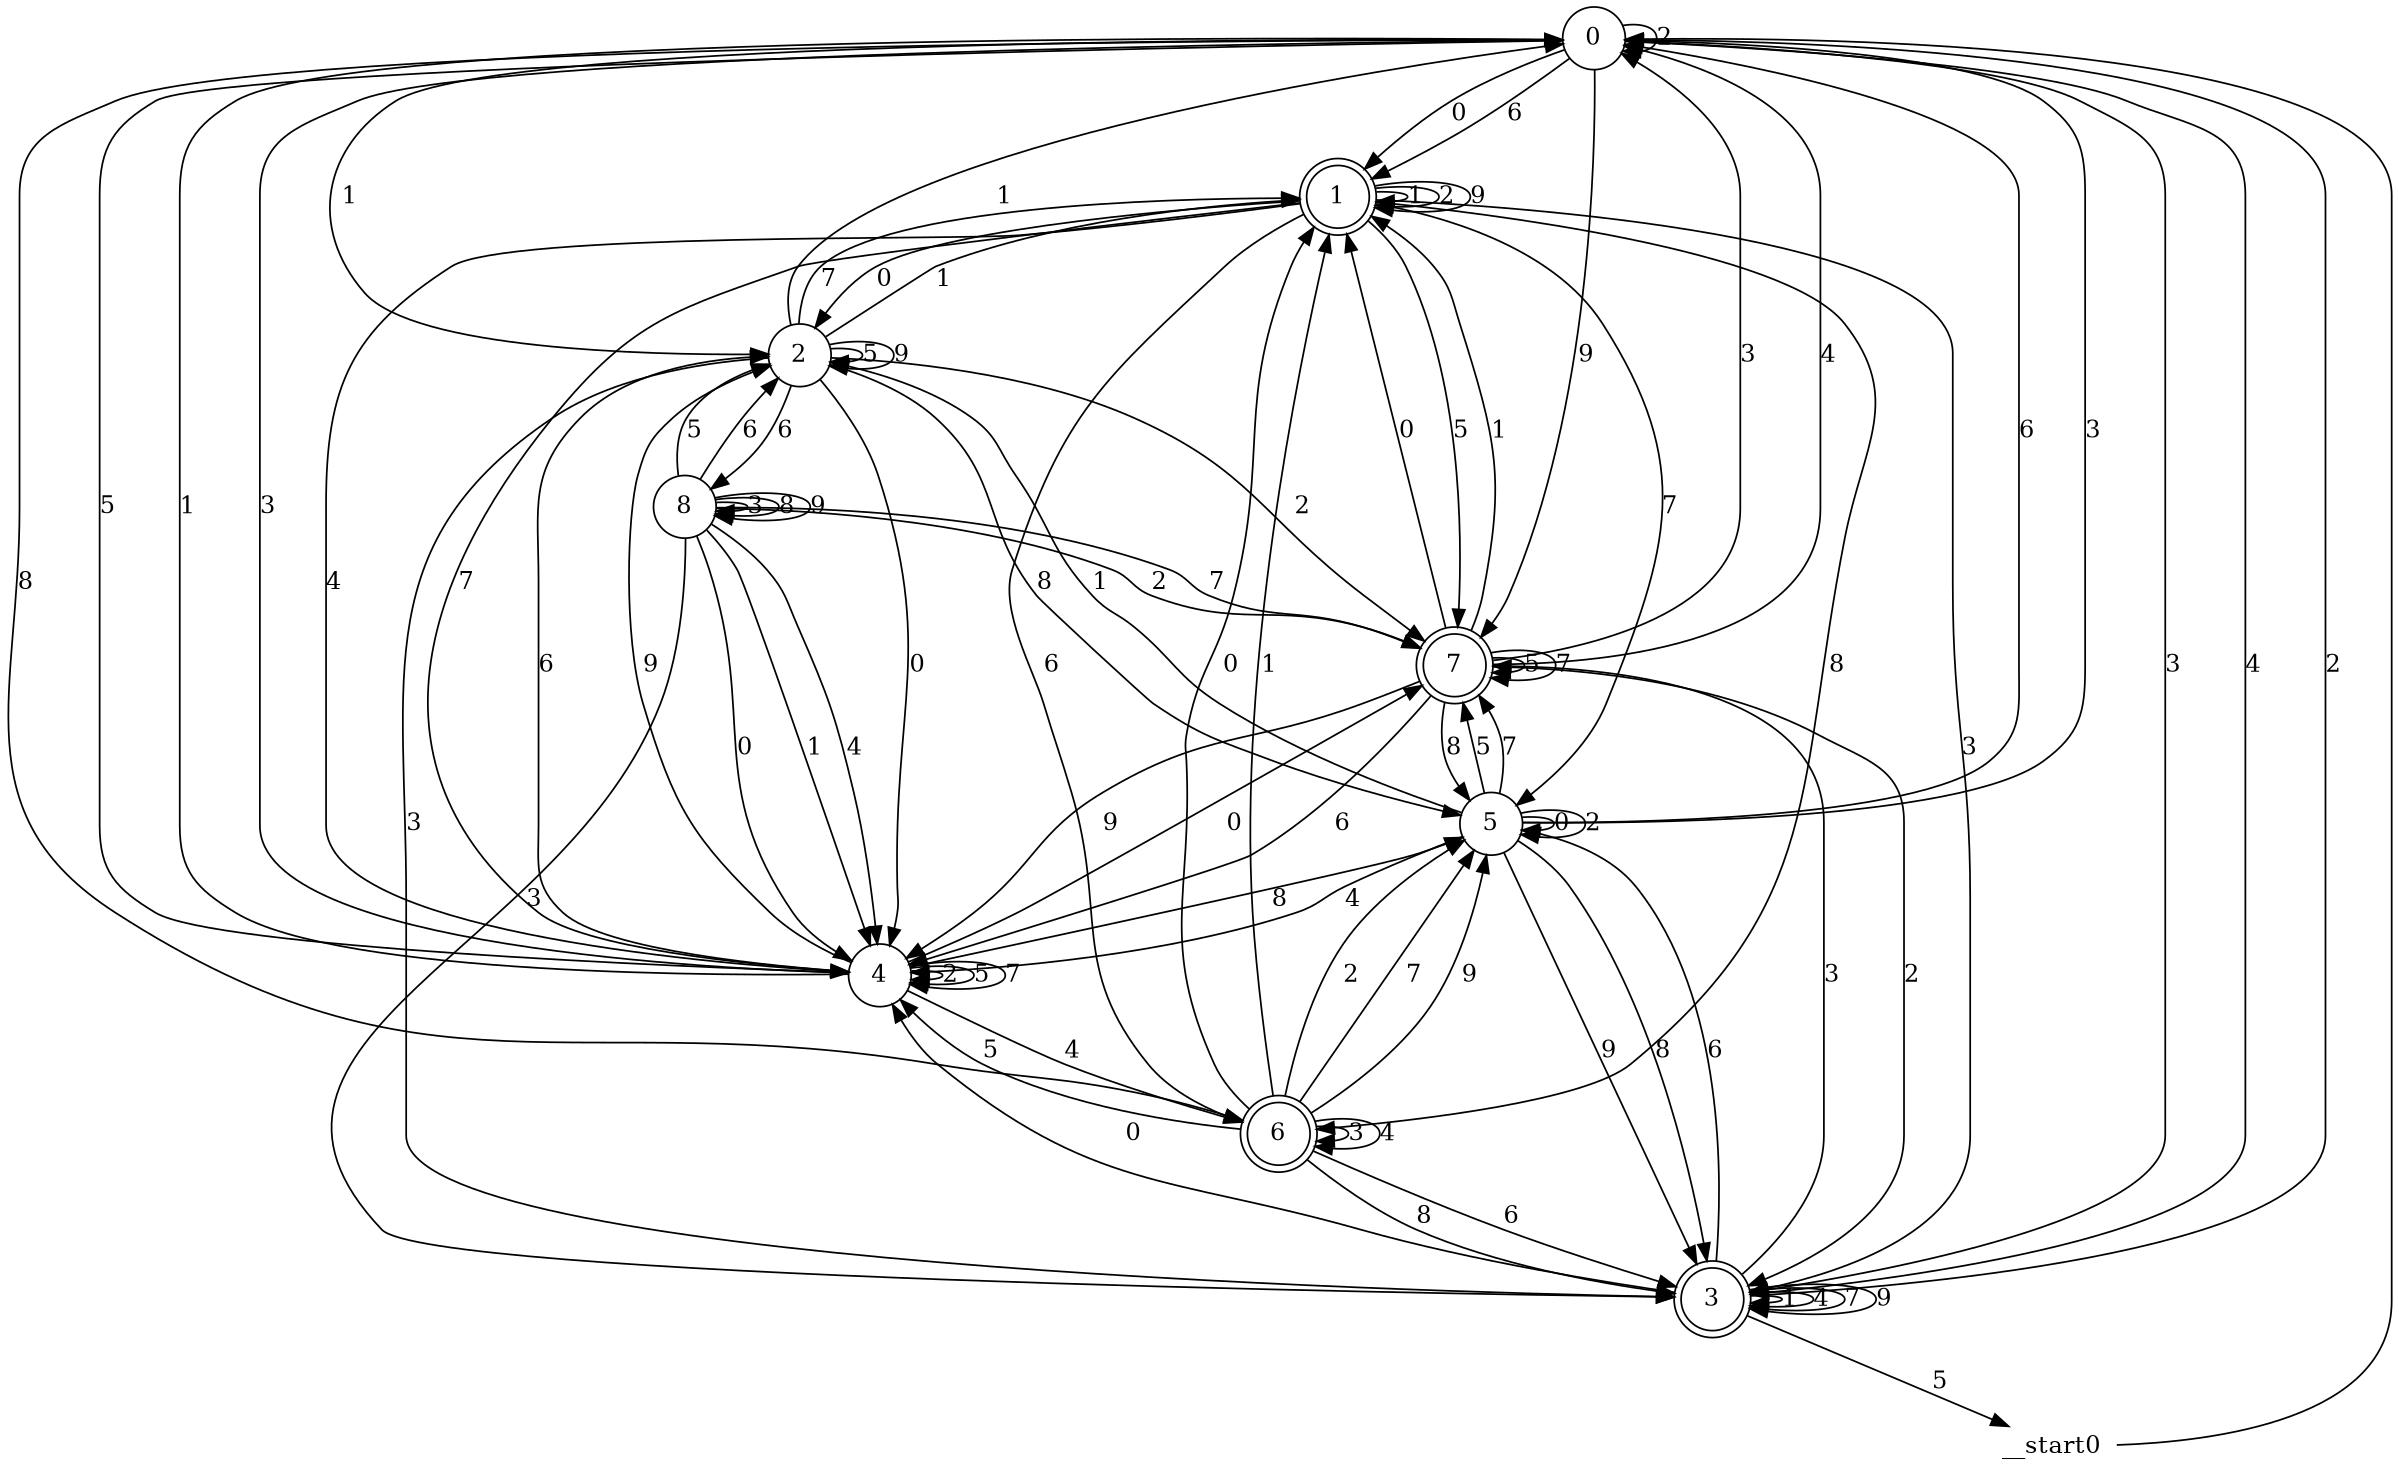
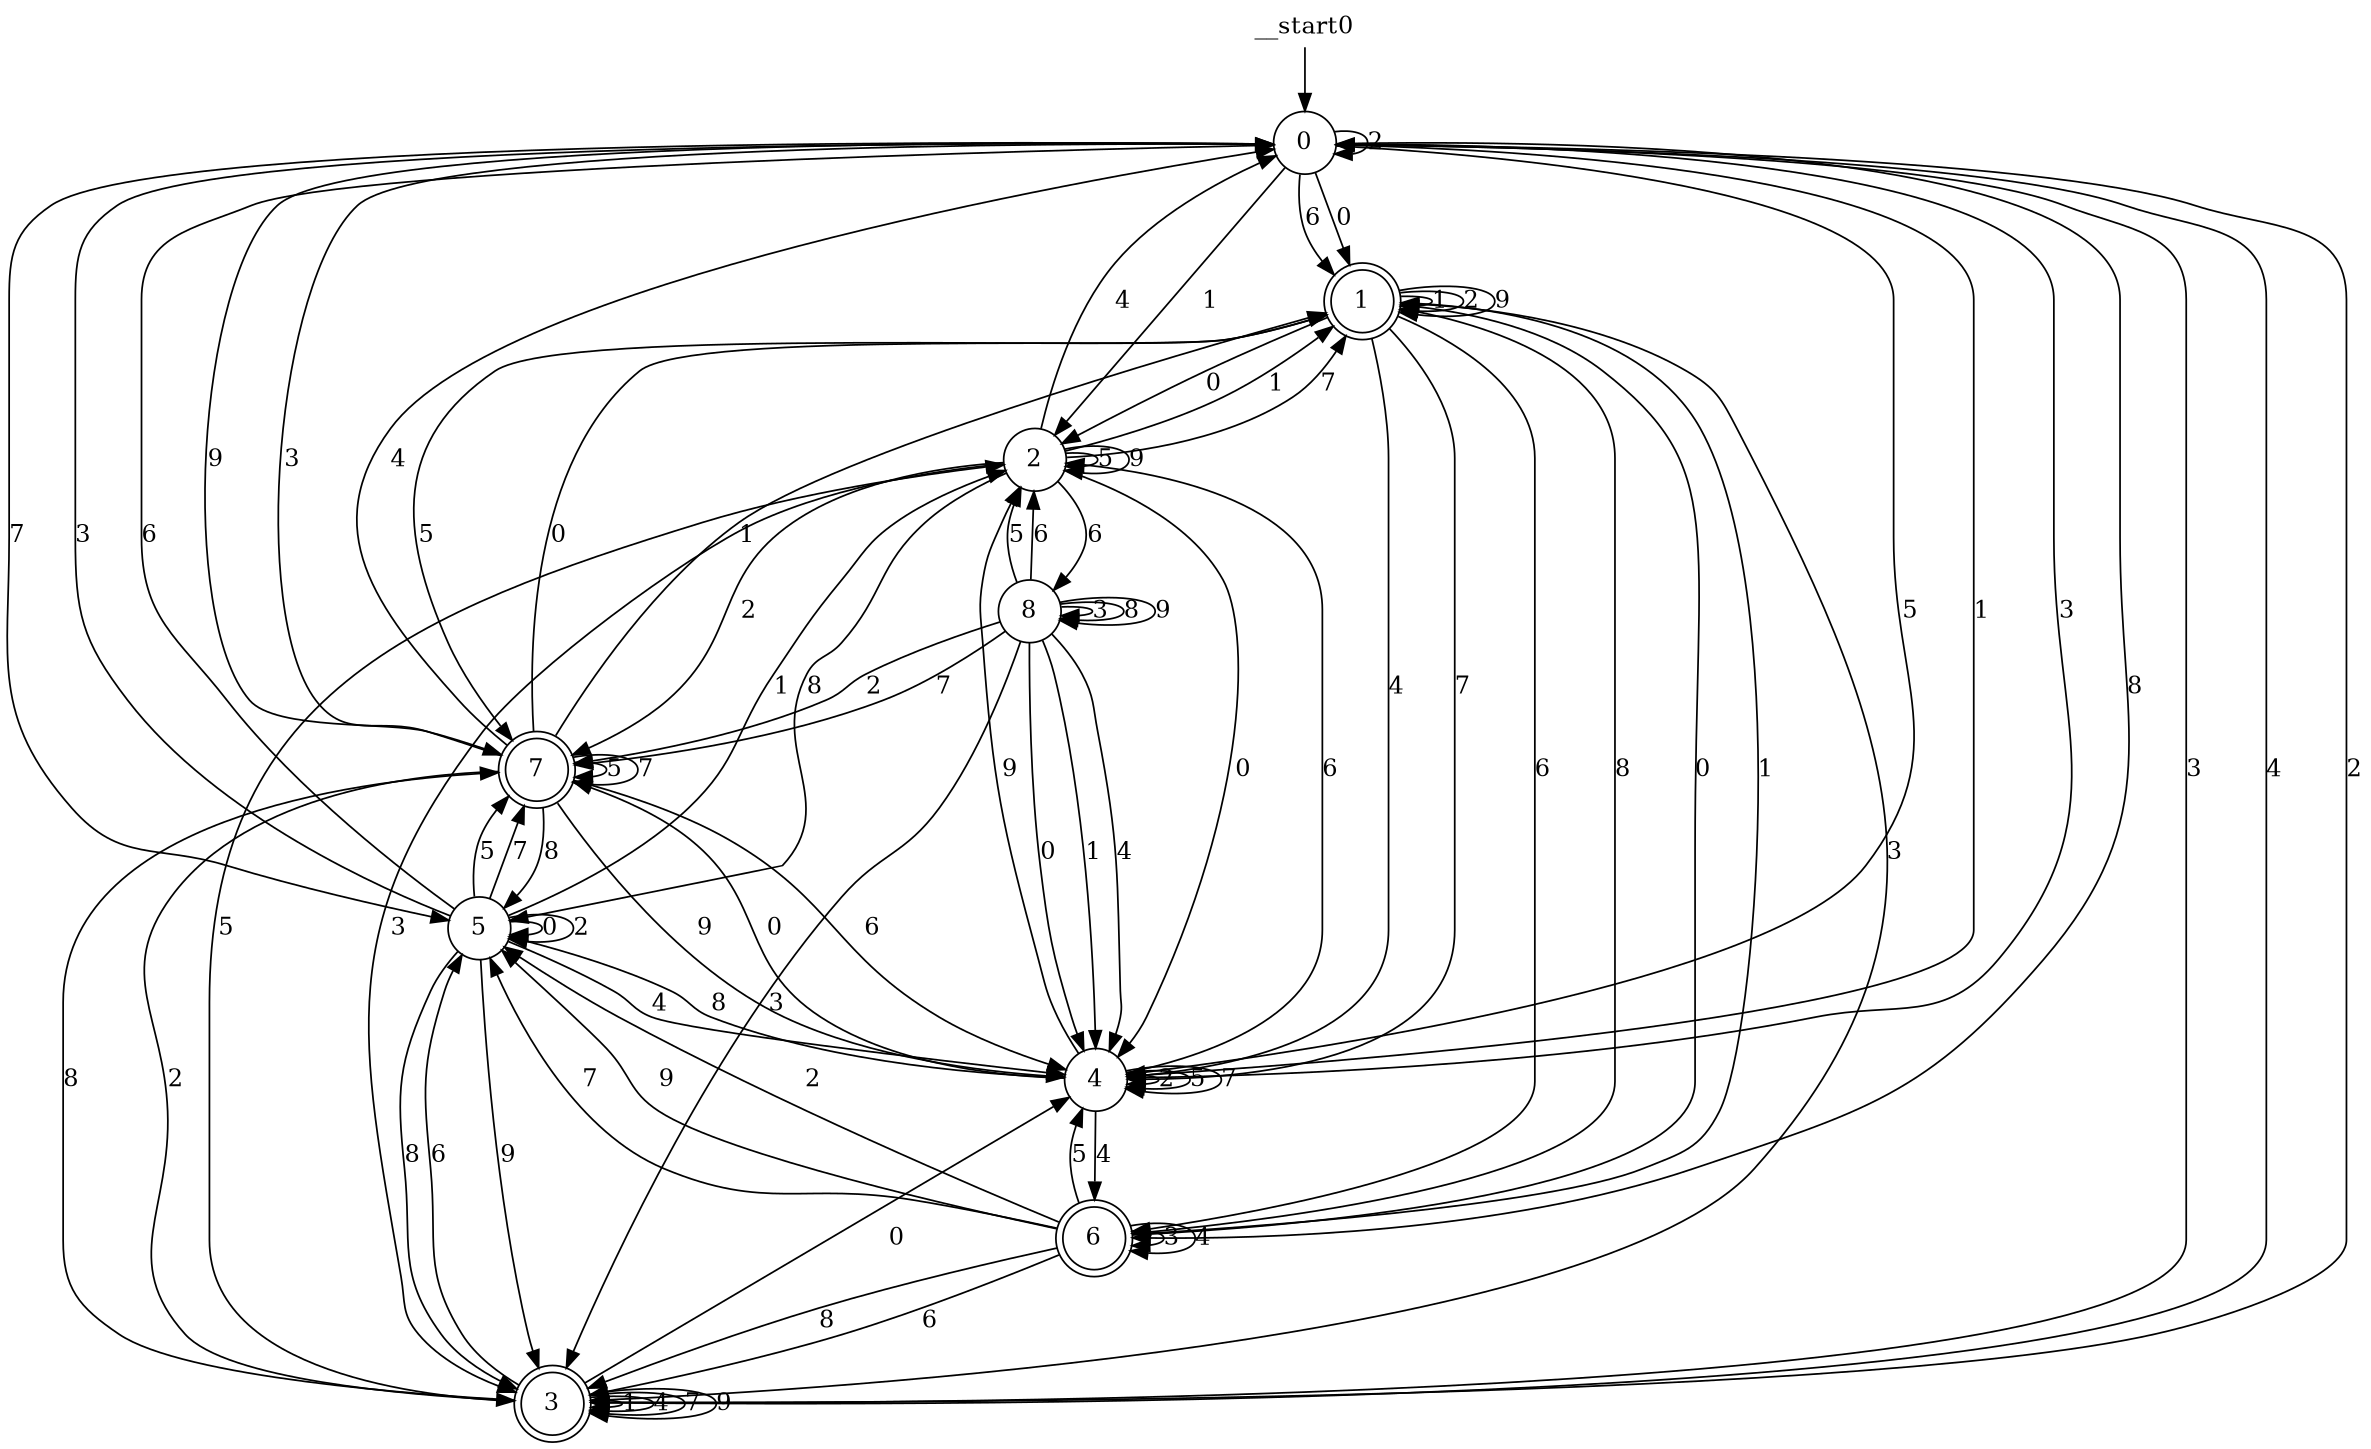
(1005, 197) -> (1124, 301)
(1655, 441) -> (153, 179)
(1833, 975) -> (72, 1080)
(1870, 1368) -> (255, 795)
